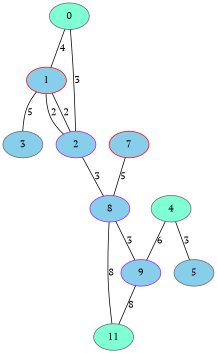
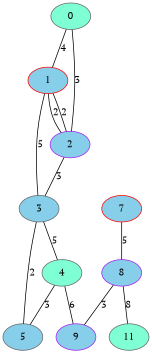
(93, 177) -> (55, 177)
none -> (51, 241)
none -> (28, 273)
(127, 305) -> none
